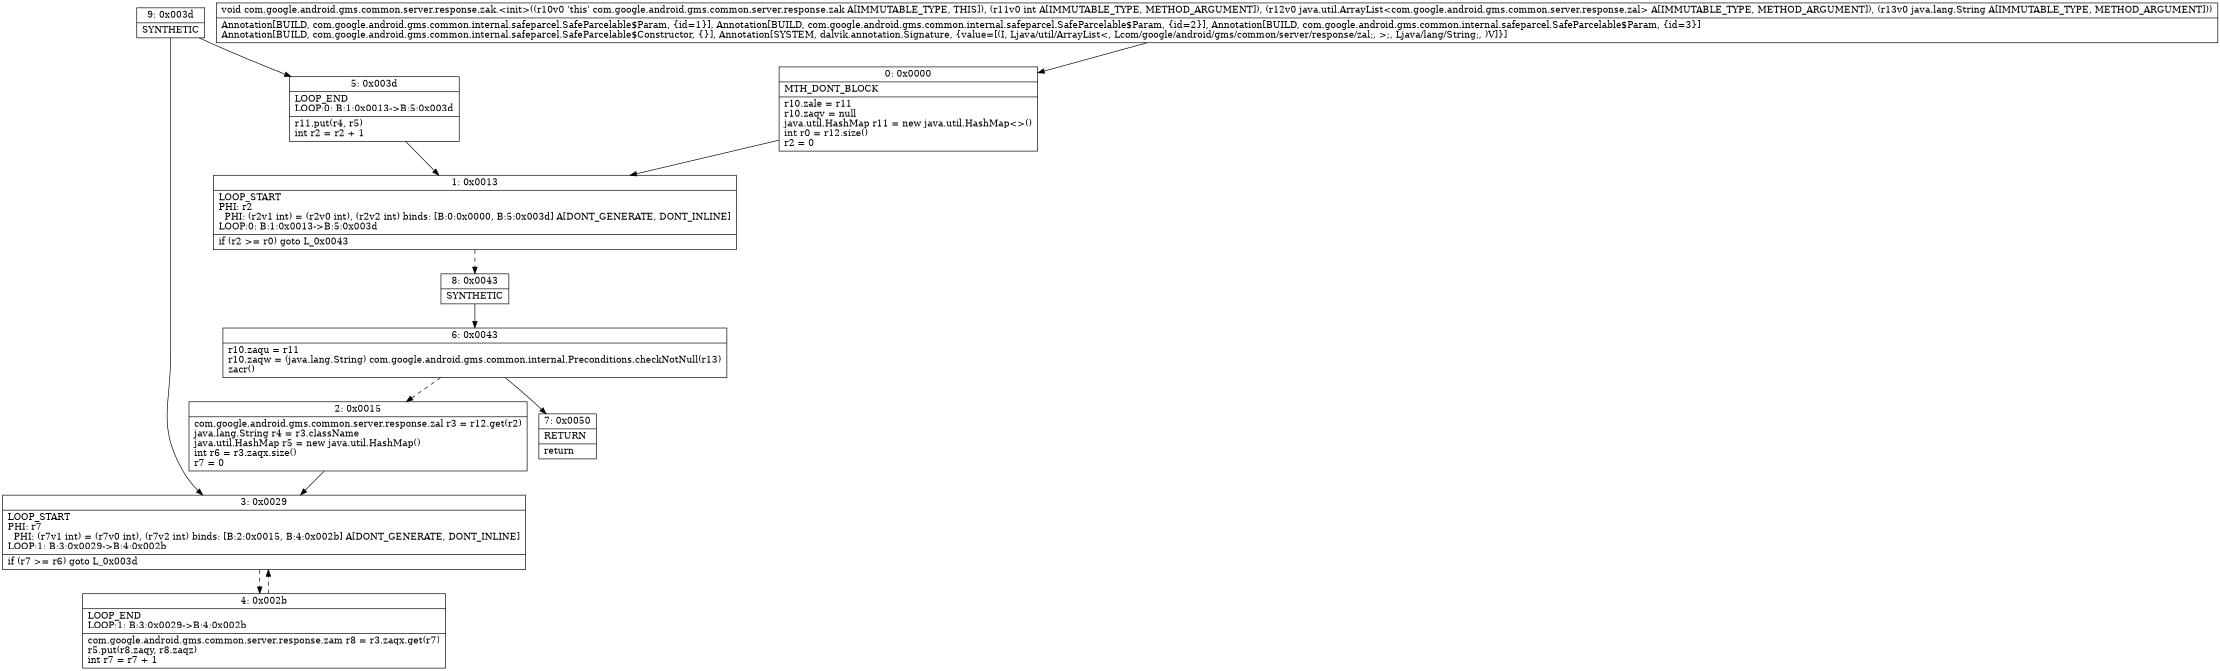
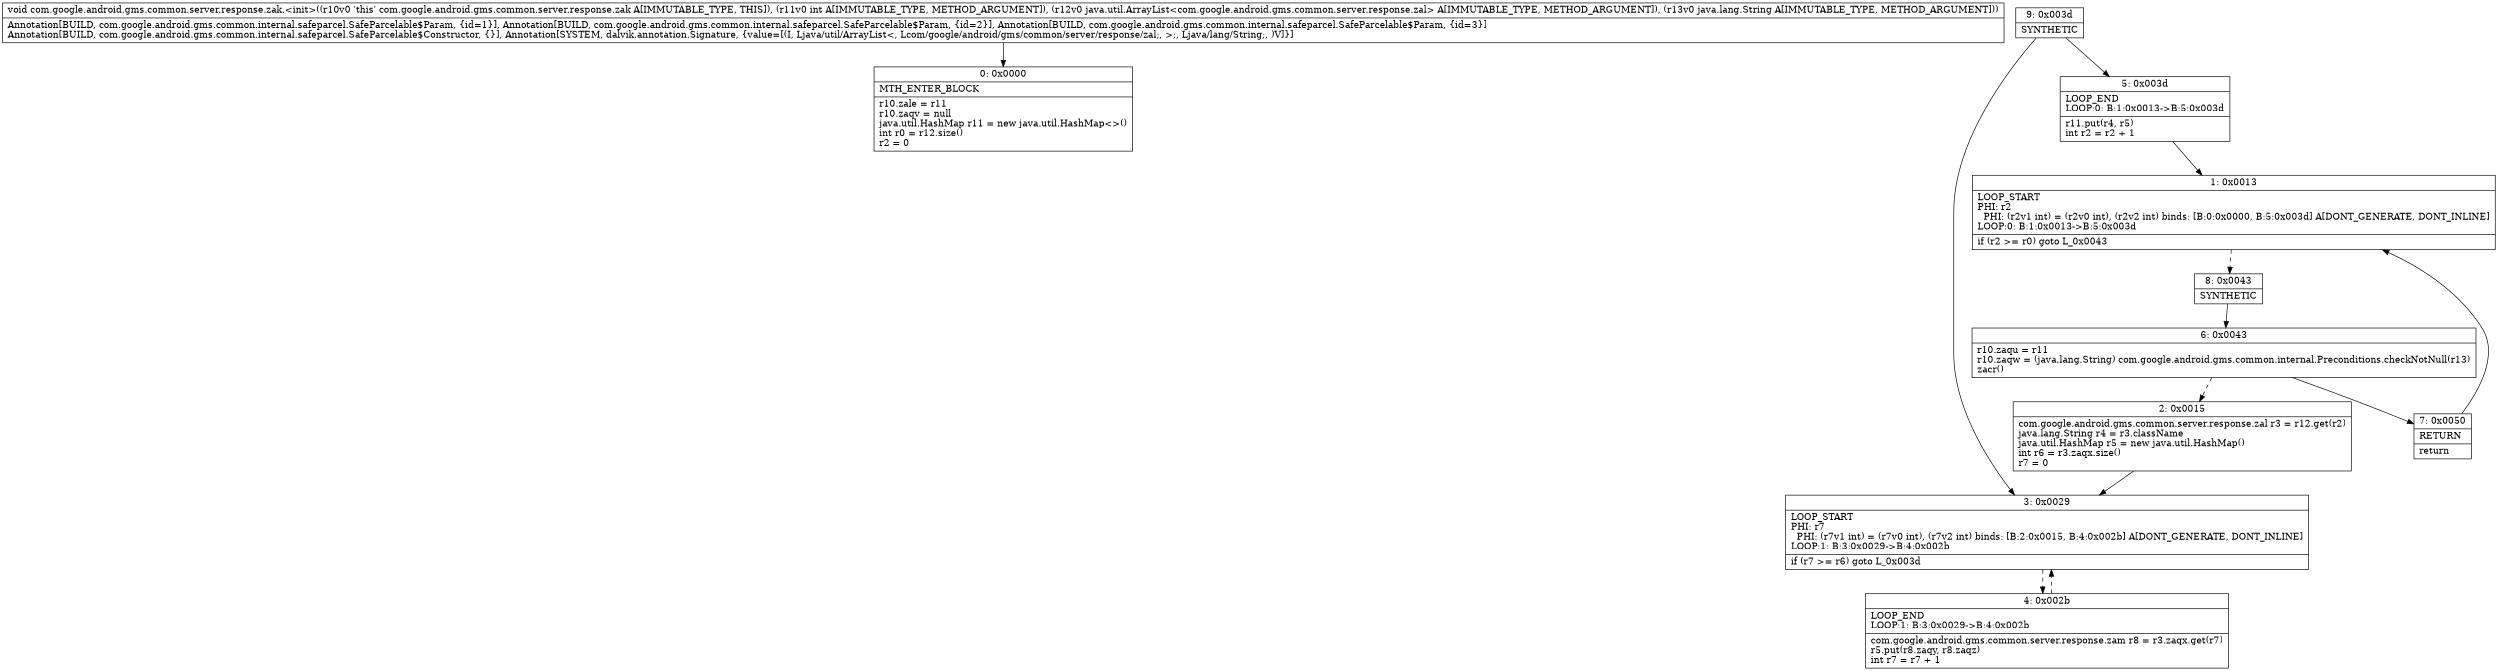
(832, 89) -> (930, 89)
(708, 157) -> (2474, 316)
